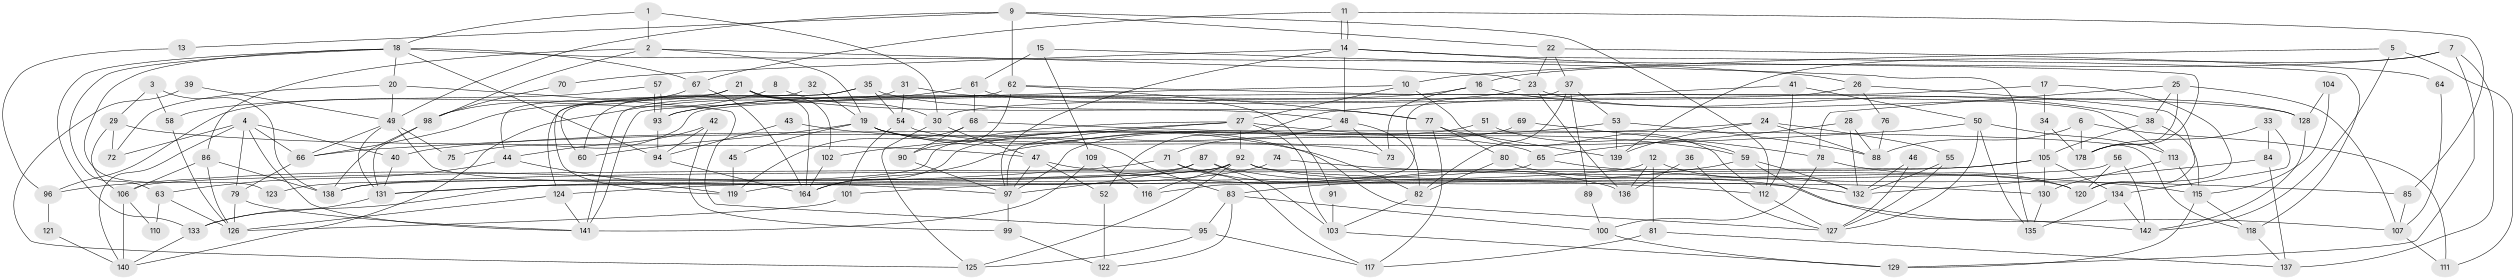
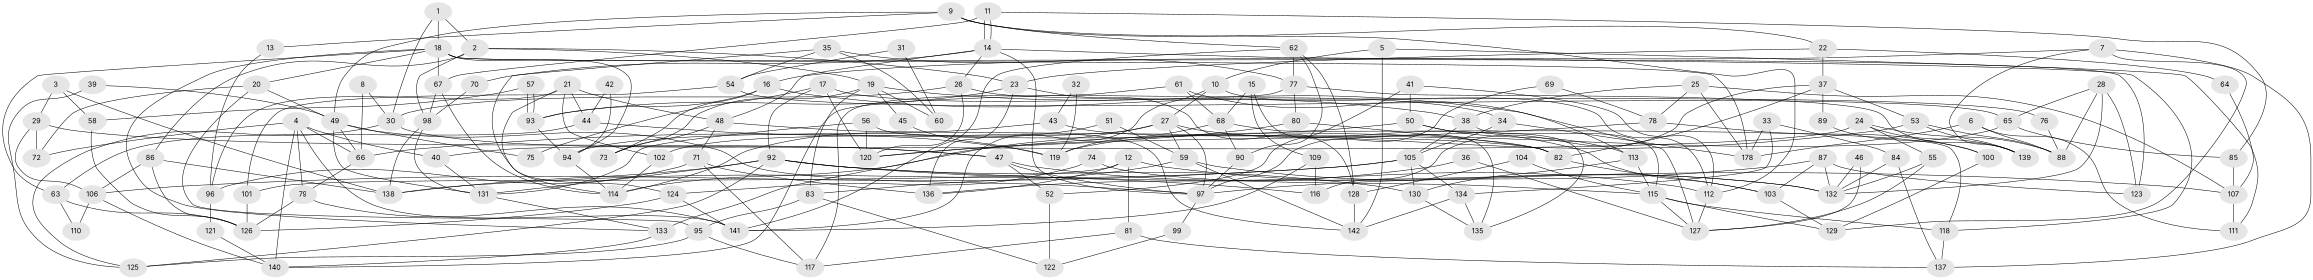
(1008, 67) -> (1233, 108)
(847, 109) -> (1065, 103)
(1240, 140) -> (775, 110)
none -> (2127, 140)
(805, 195) -> (614, 195)
(1333, 195) -> none
(1930, 201) -> (1674, 213)
(1417, 214) -> none
(805, 223) -> none
